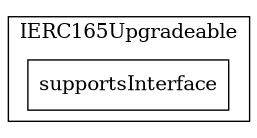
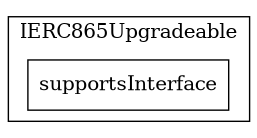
(129, 33) -> (129, 33)
